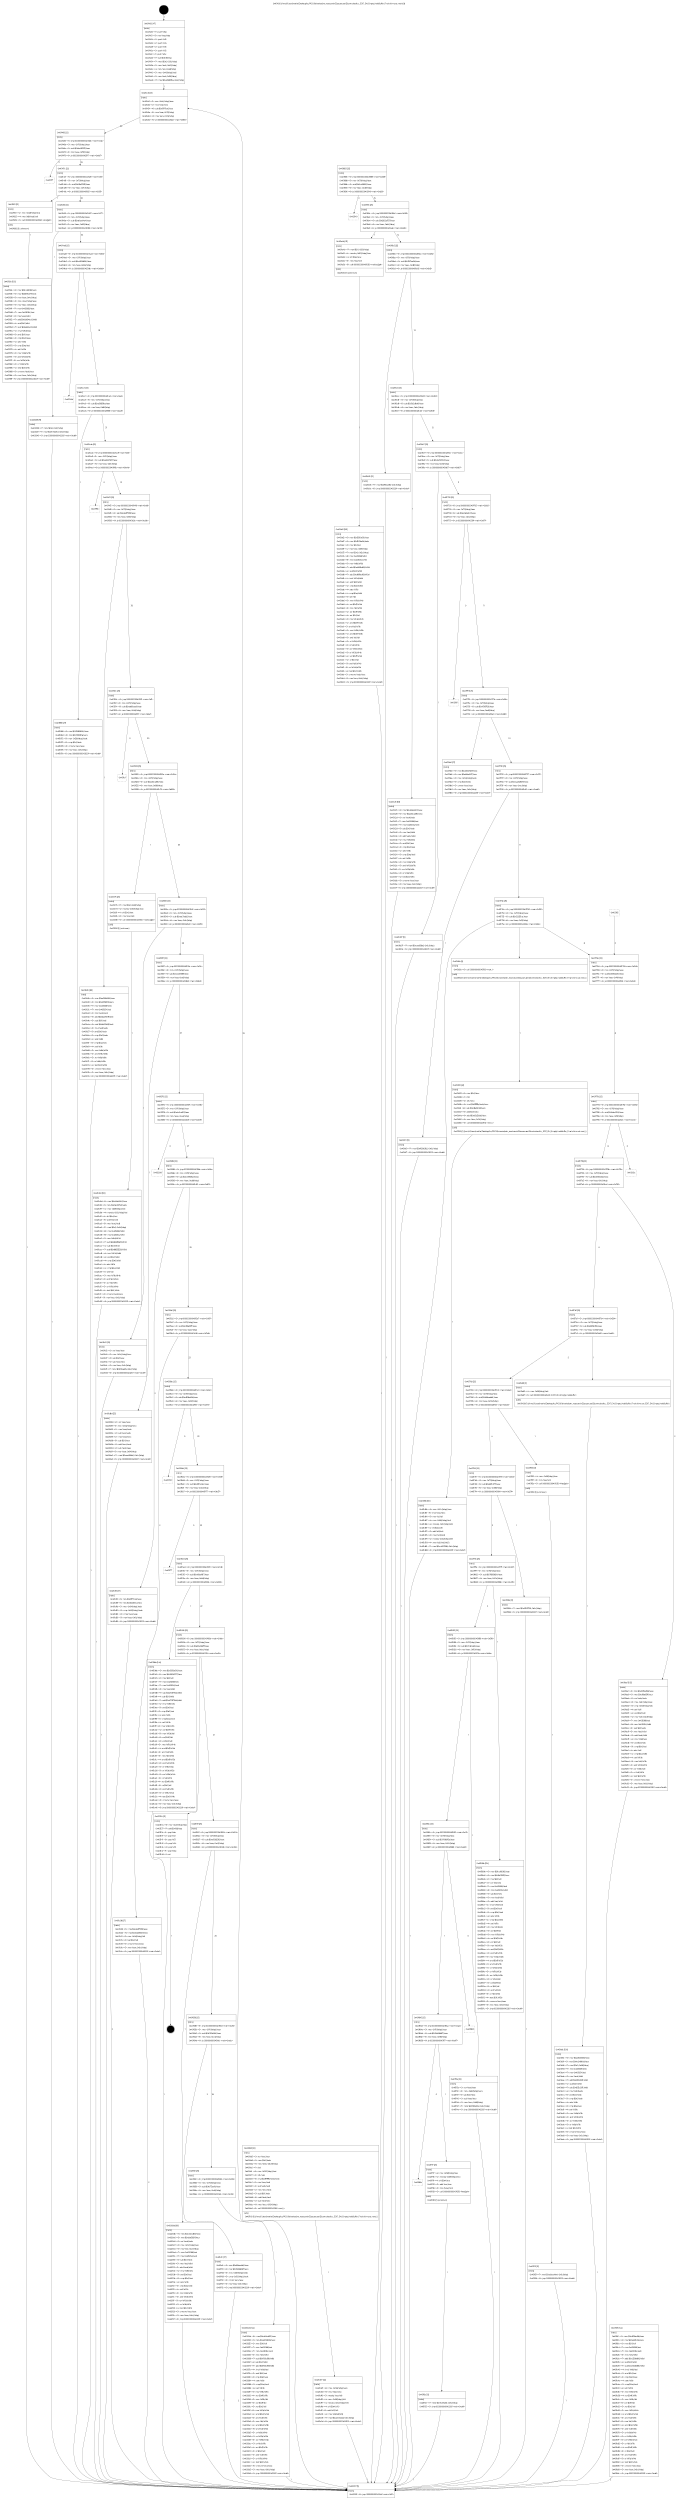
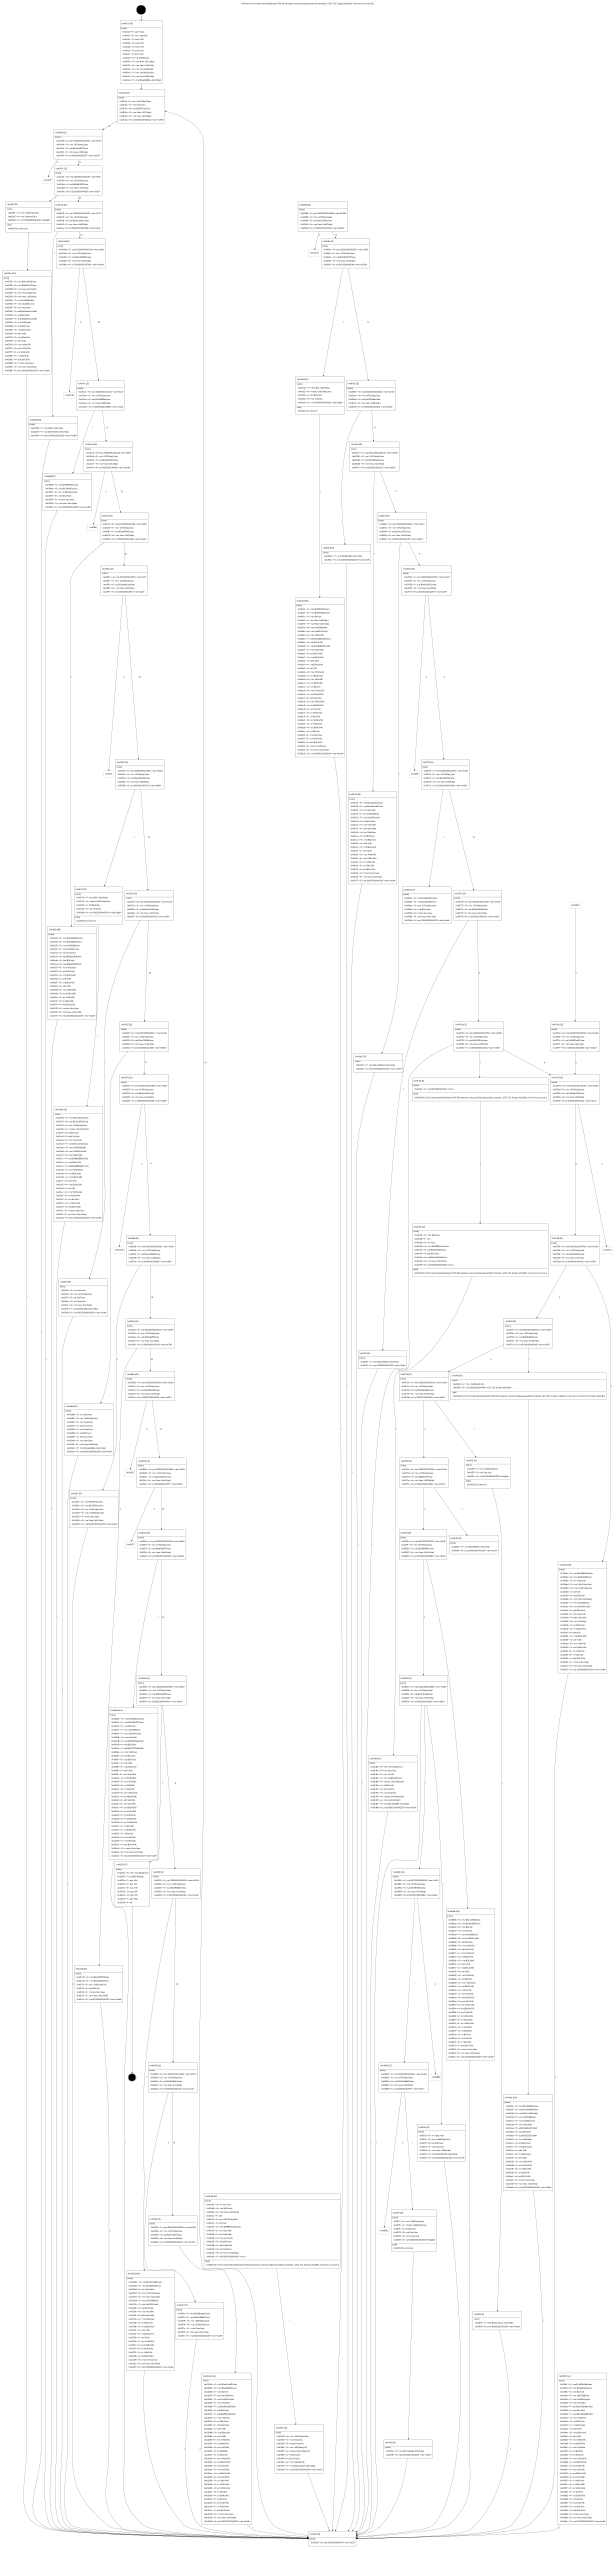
(566, 941) -> (526, 1062)
(526, 2103) -> (375, 2111)
